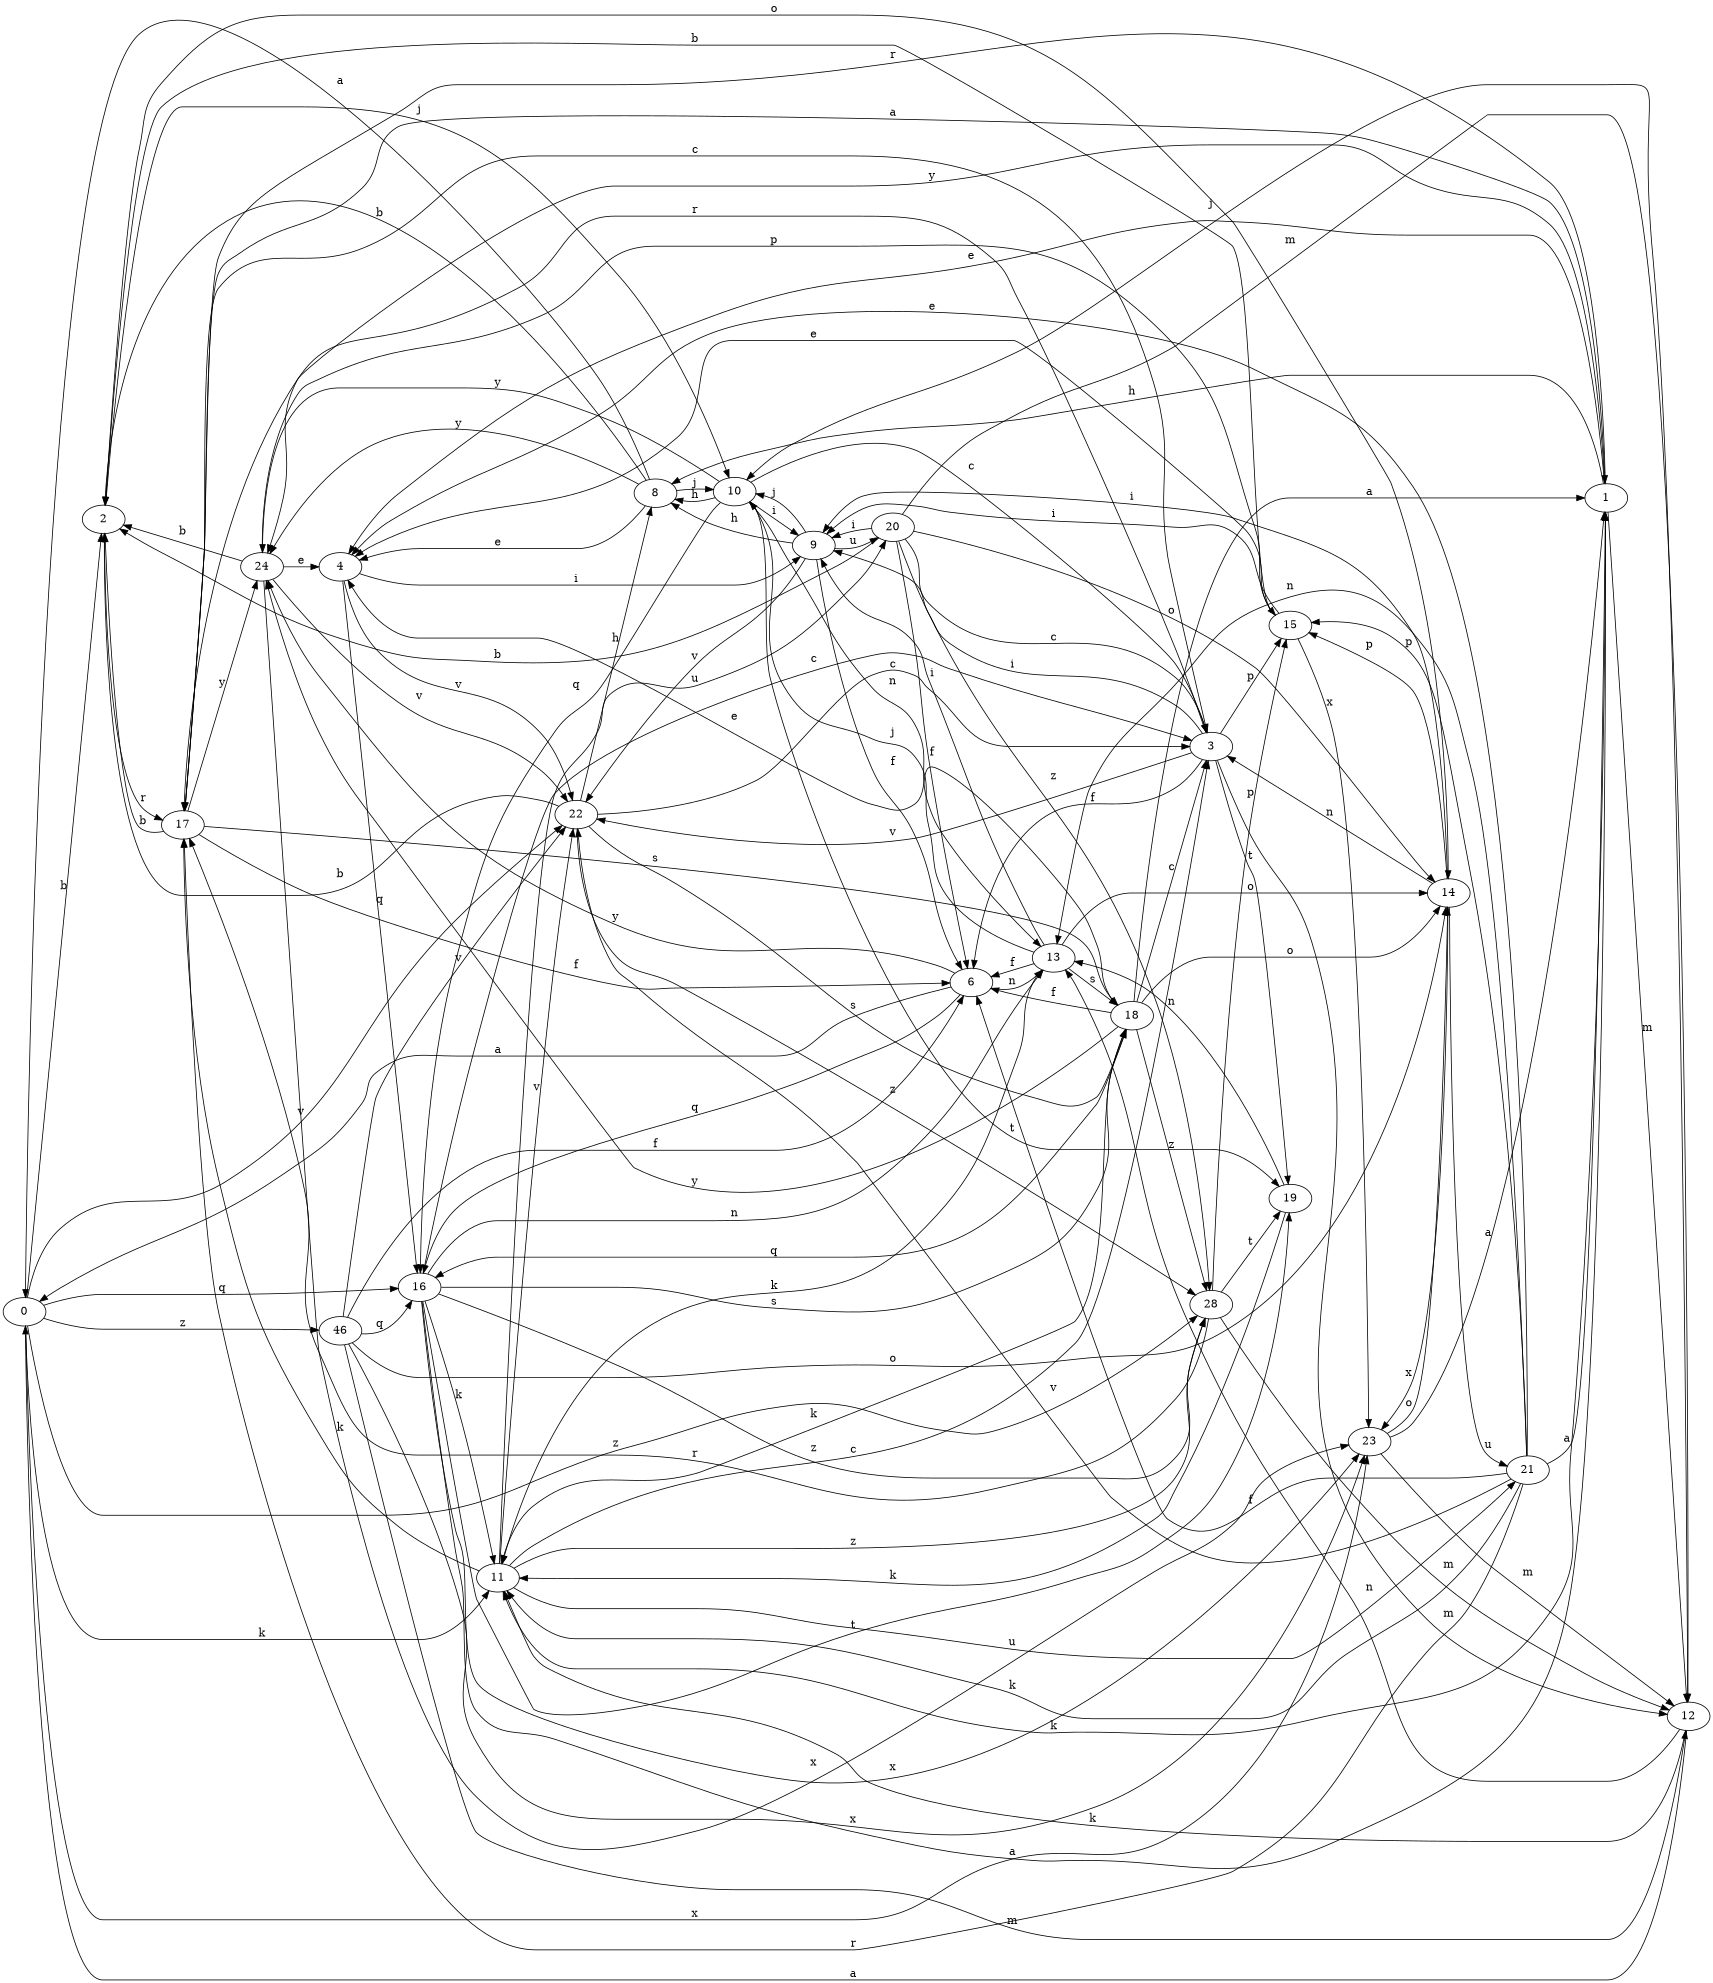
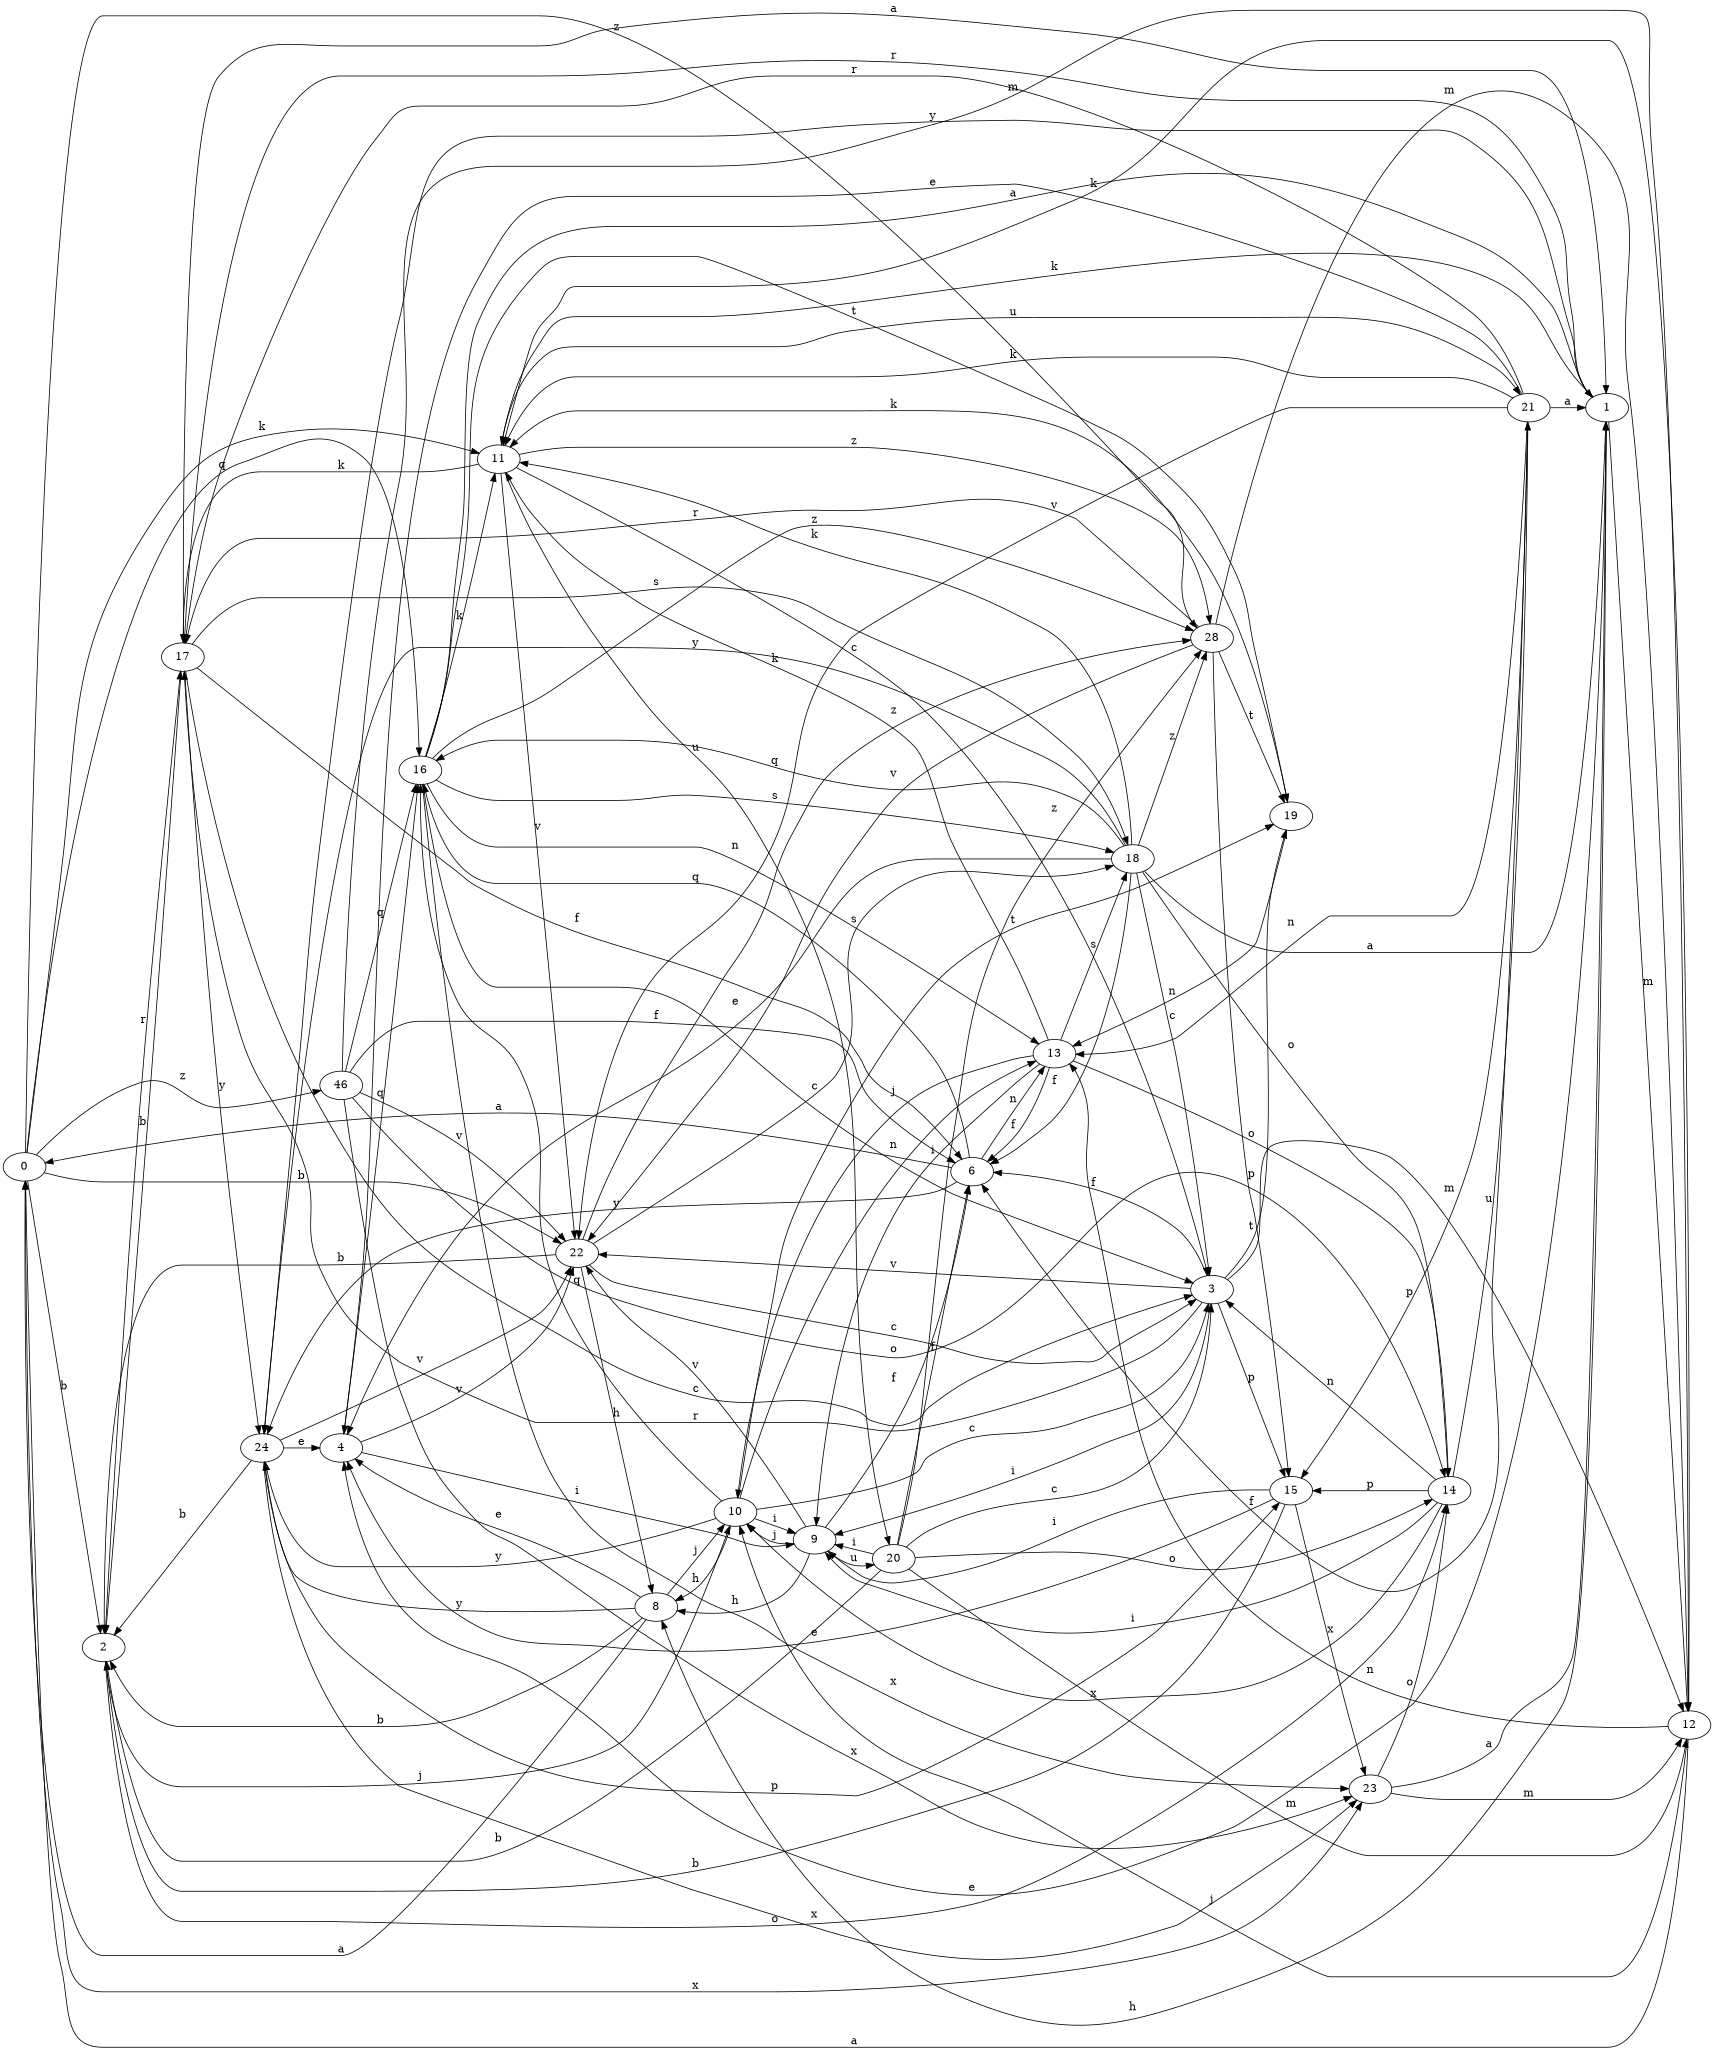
none -> (836, 876)
(301, 1112) -> (302, 1176)
(1440, 1170) -> (1113, 1699)
